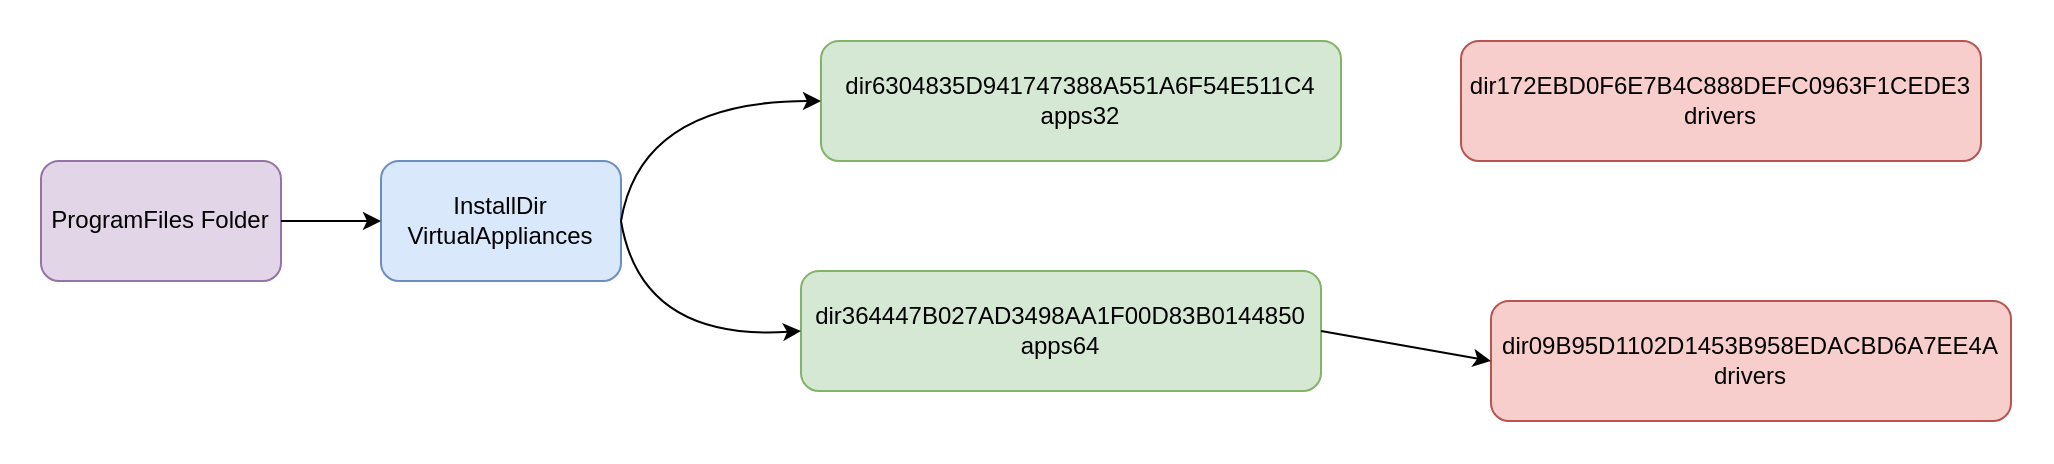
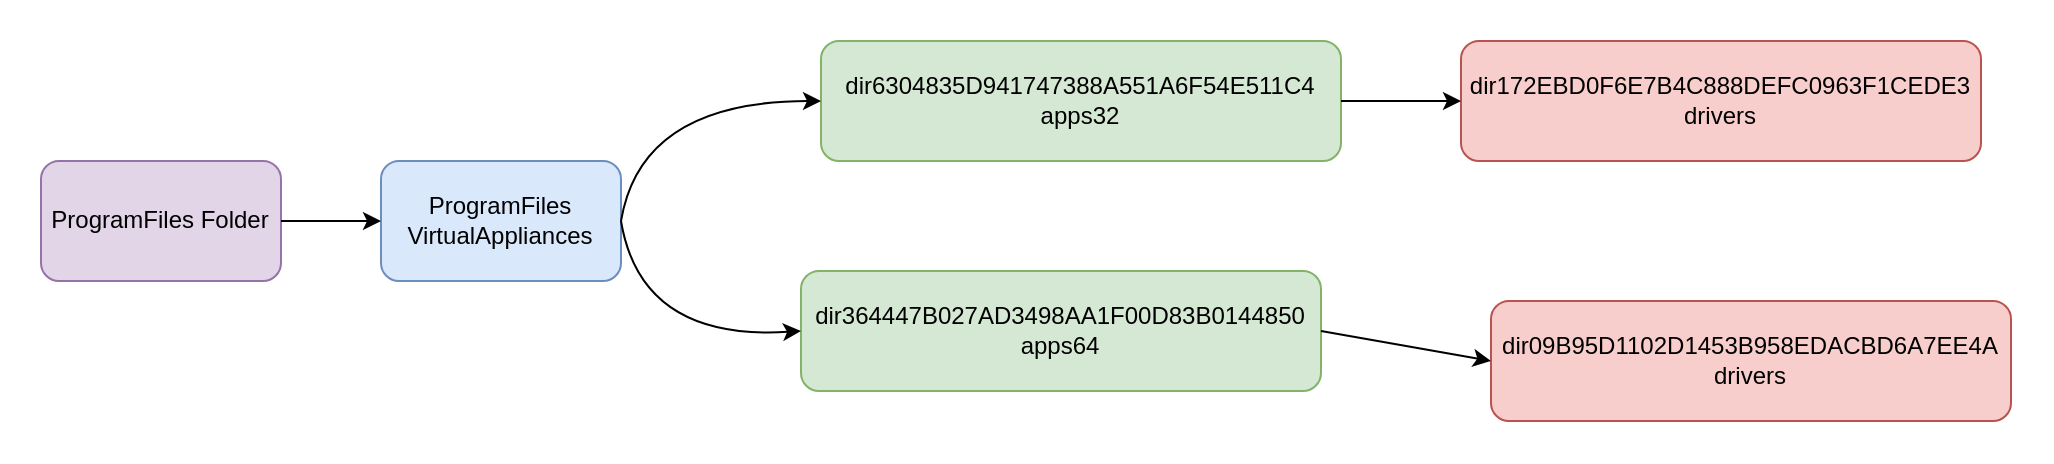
none -> (1394, 101)
(501, 221) -> (501, 221)
